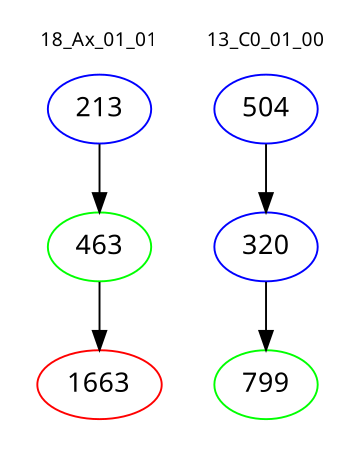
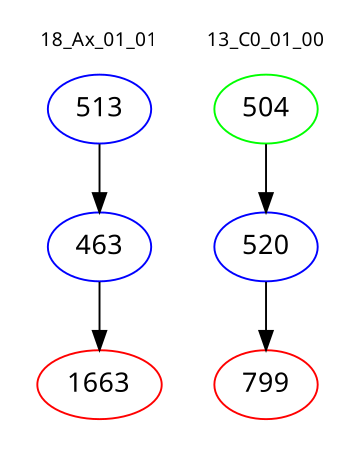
(100, 109) -> (100, 109)
(266, 109) -> (266, 109)
(100, 247) -> (100, 247)
(266, 247) -> (266, 247)
(266, 385) -> (266, 385)
